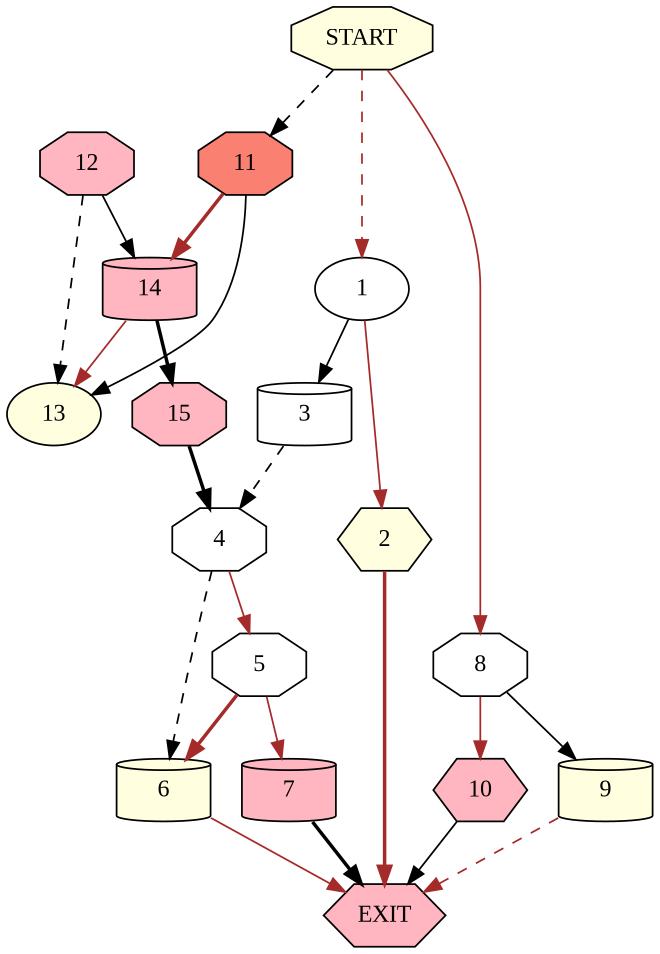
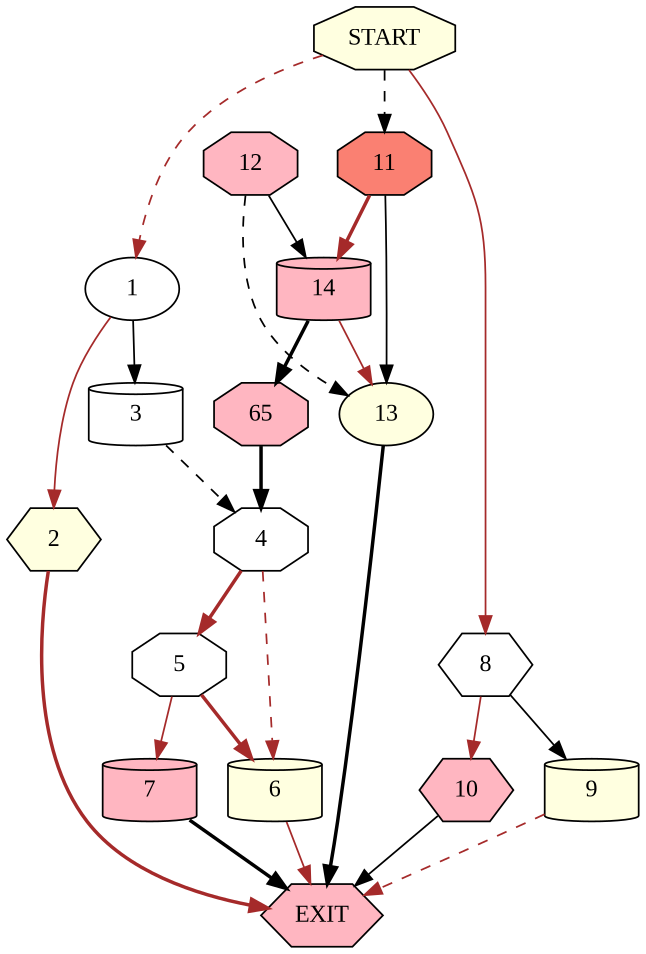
(179, 414) -> (261, 414)
(237, 594) -> (225, 595)
(192, 656) -> (267, 656)
none -> (359, 656)
(480, 665) -> (486, 665)
